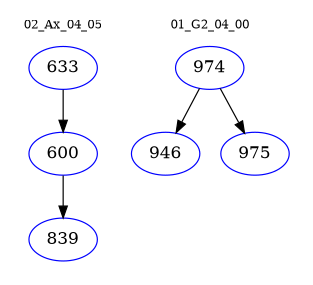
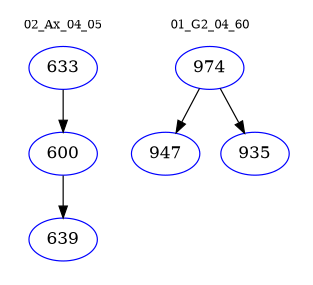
(210, 26) -> (210, 26)
(166, 154) -> (166, 154)
(255, 154) -> (255, 154)
(63, 240) -> (63, 240)
